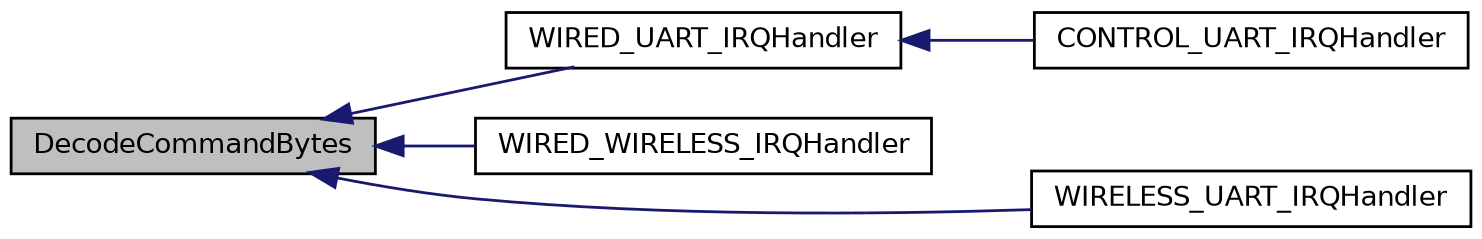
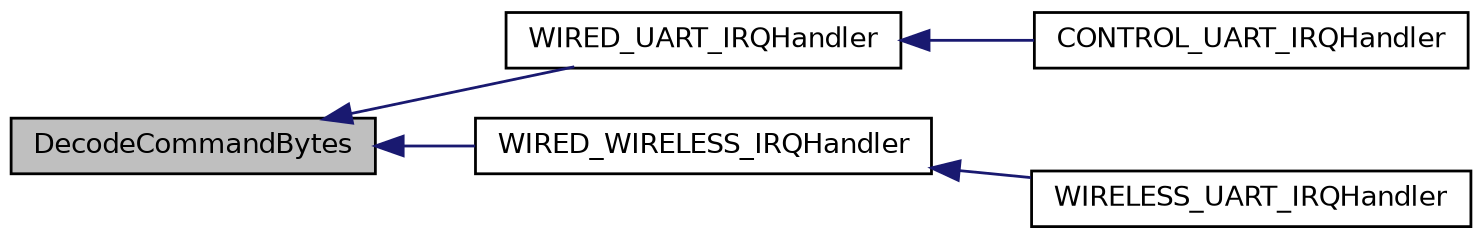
(684, 211) -> (995, 174)
